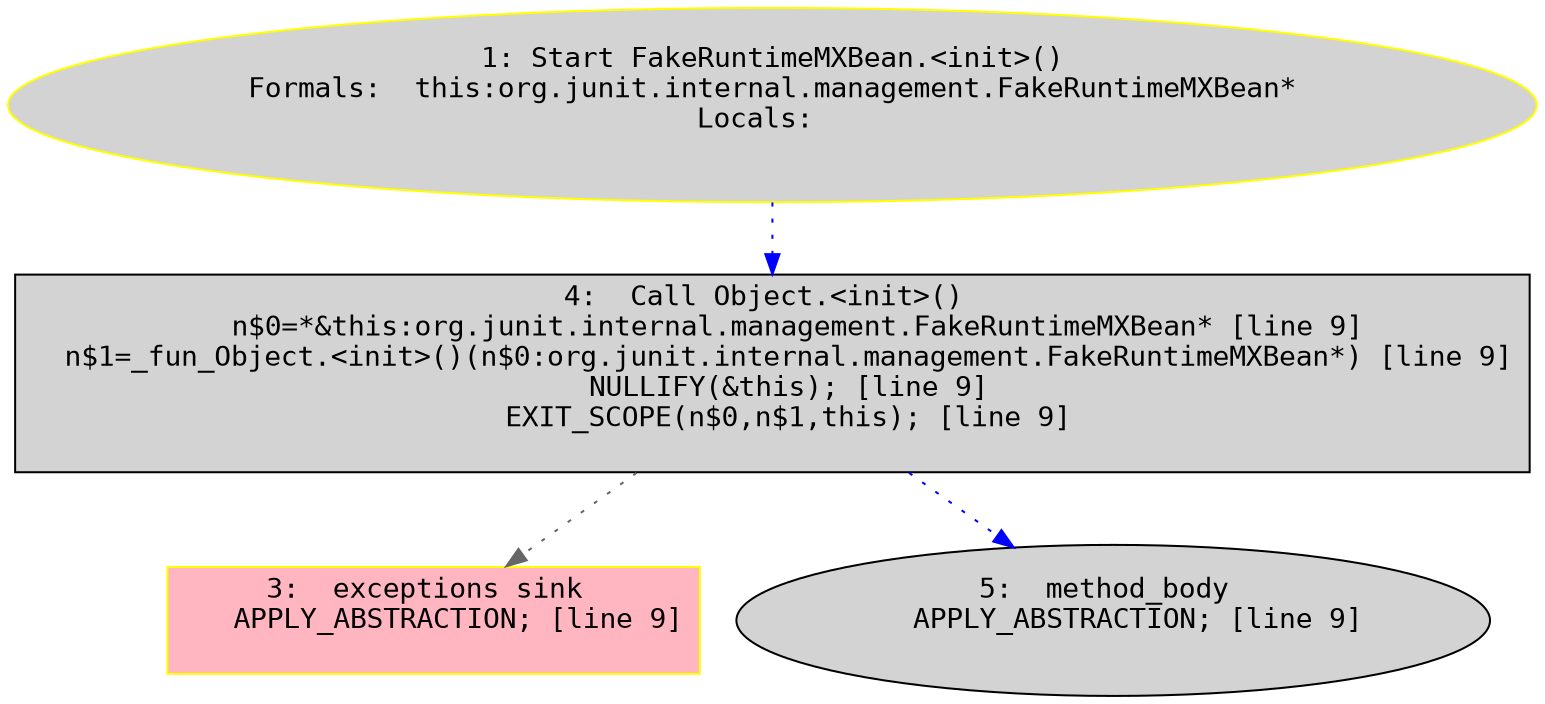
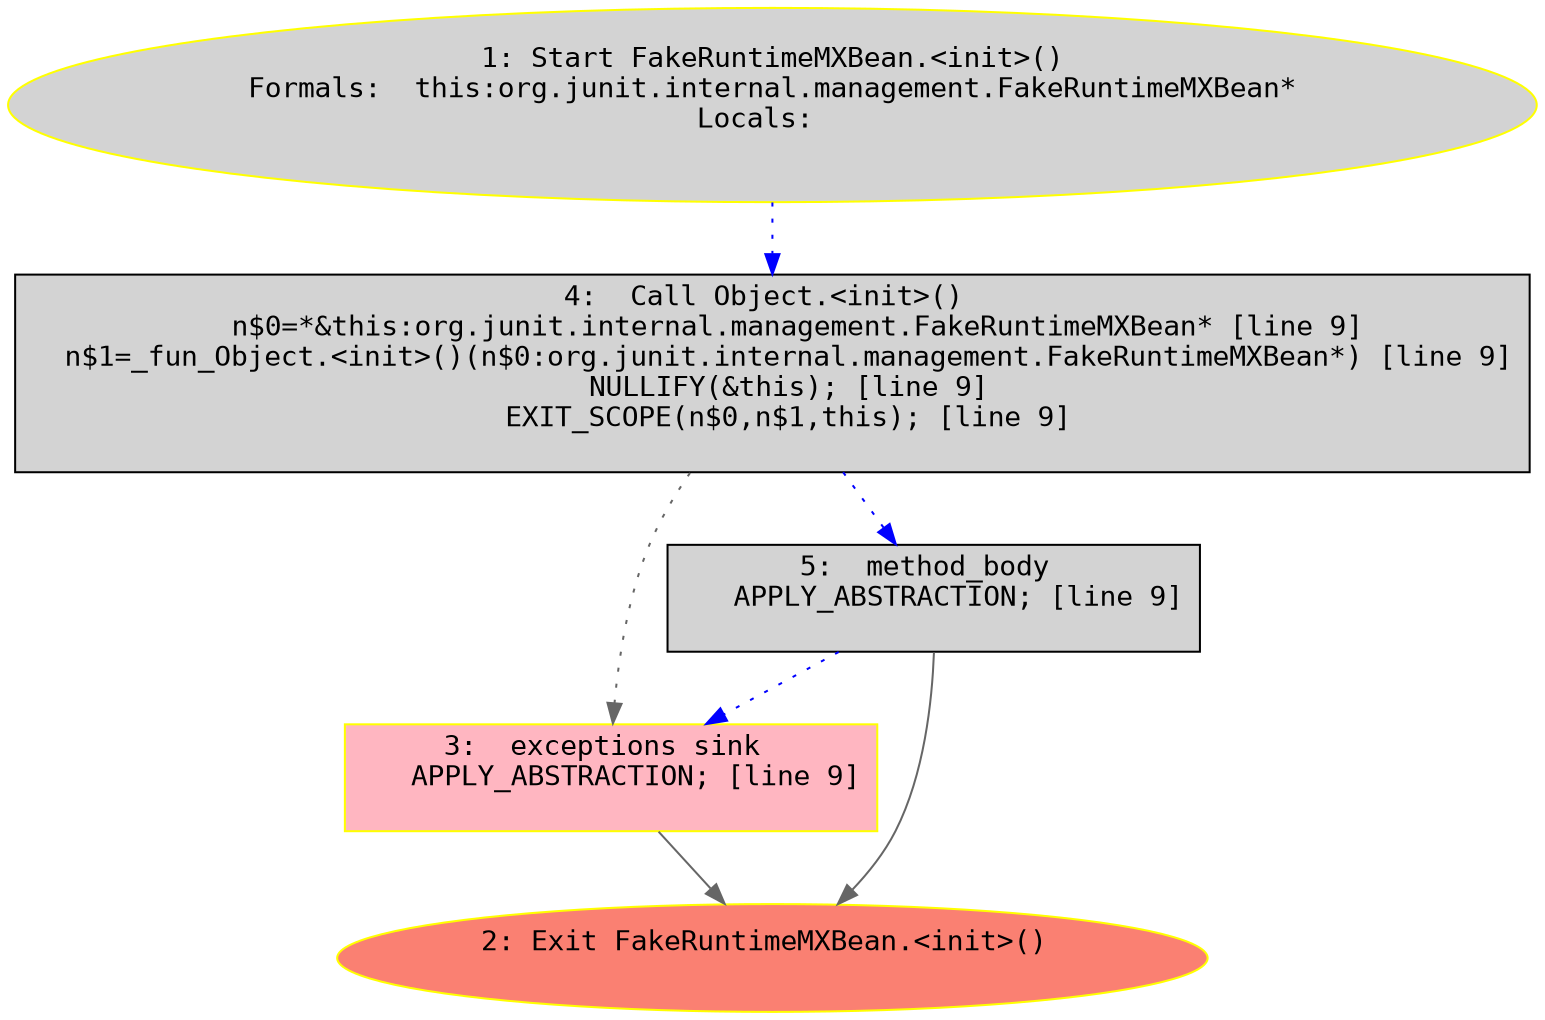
(1113, 620) -> (934, 598)
none -> (781, 683)
none -> (772, 958)
